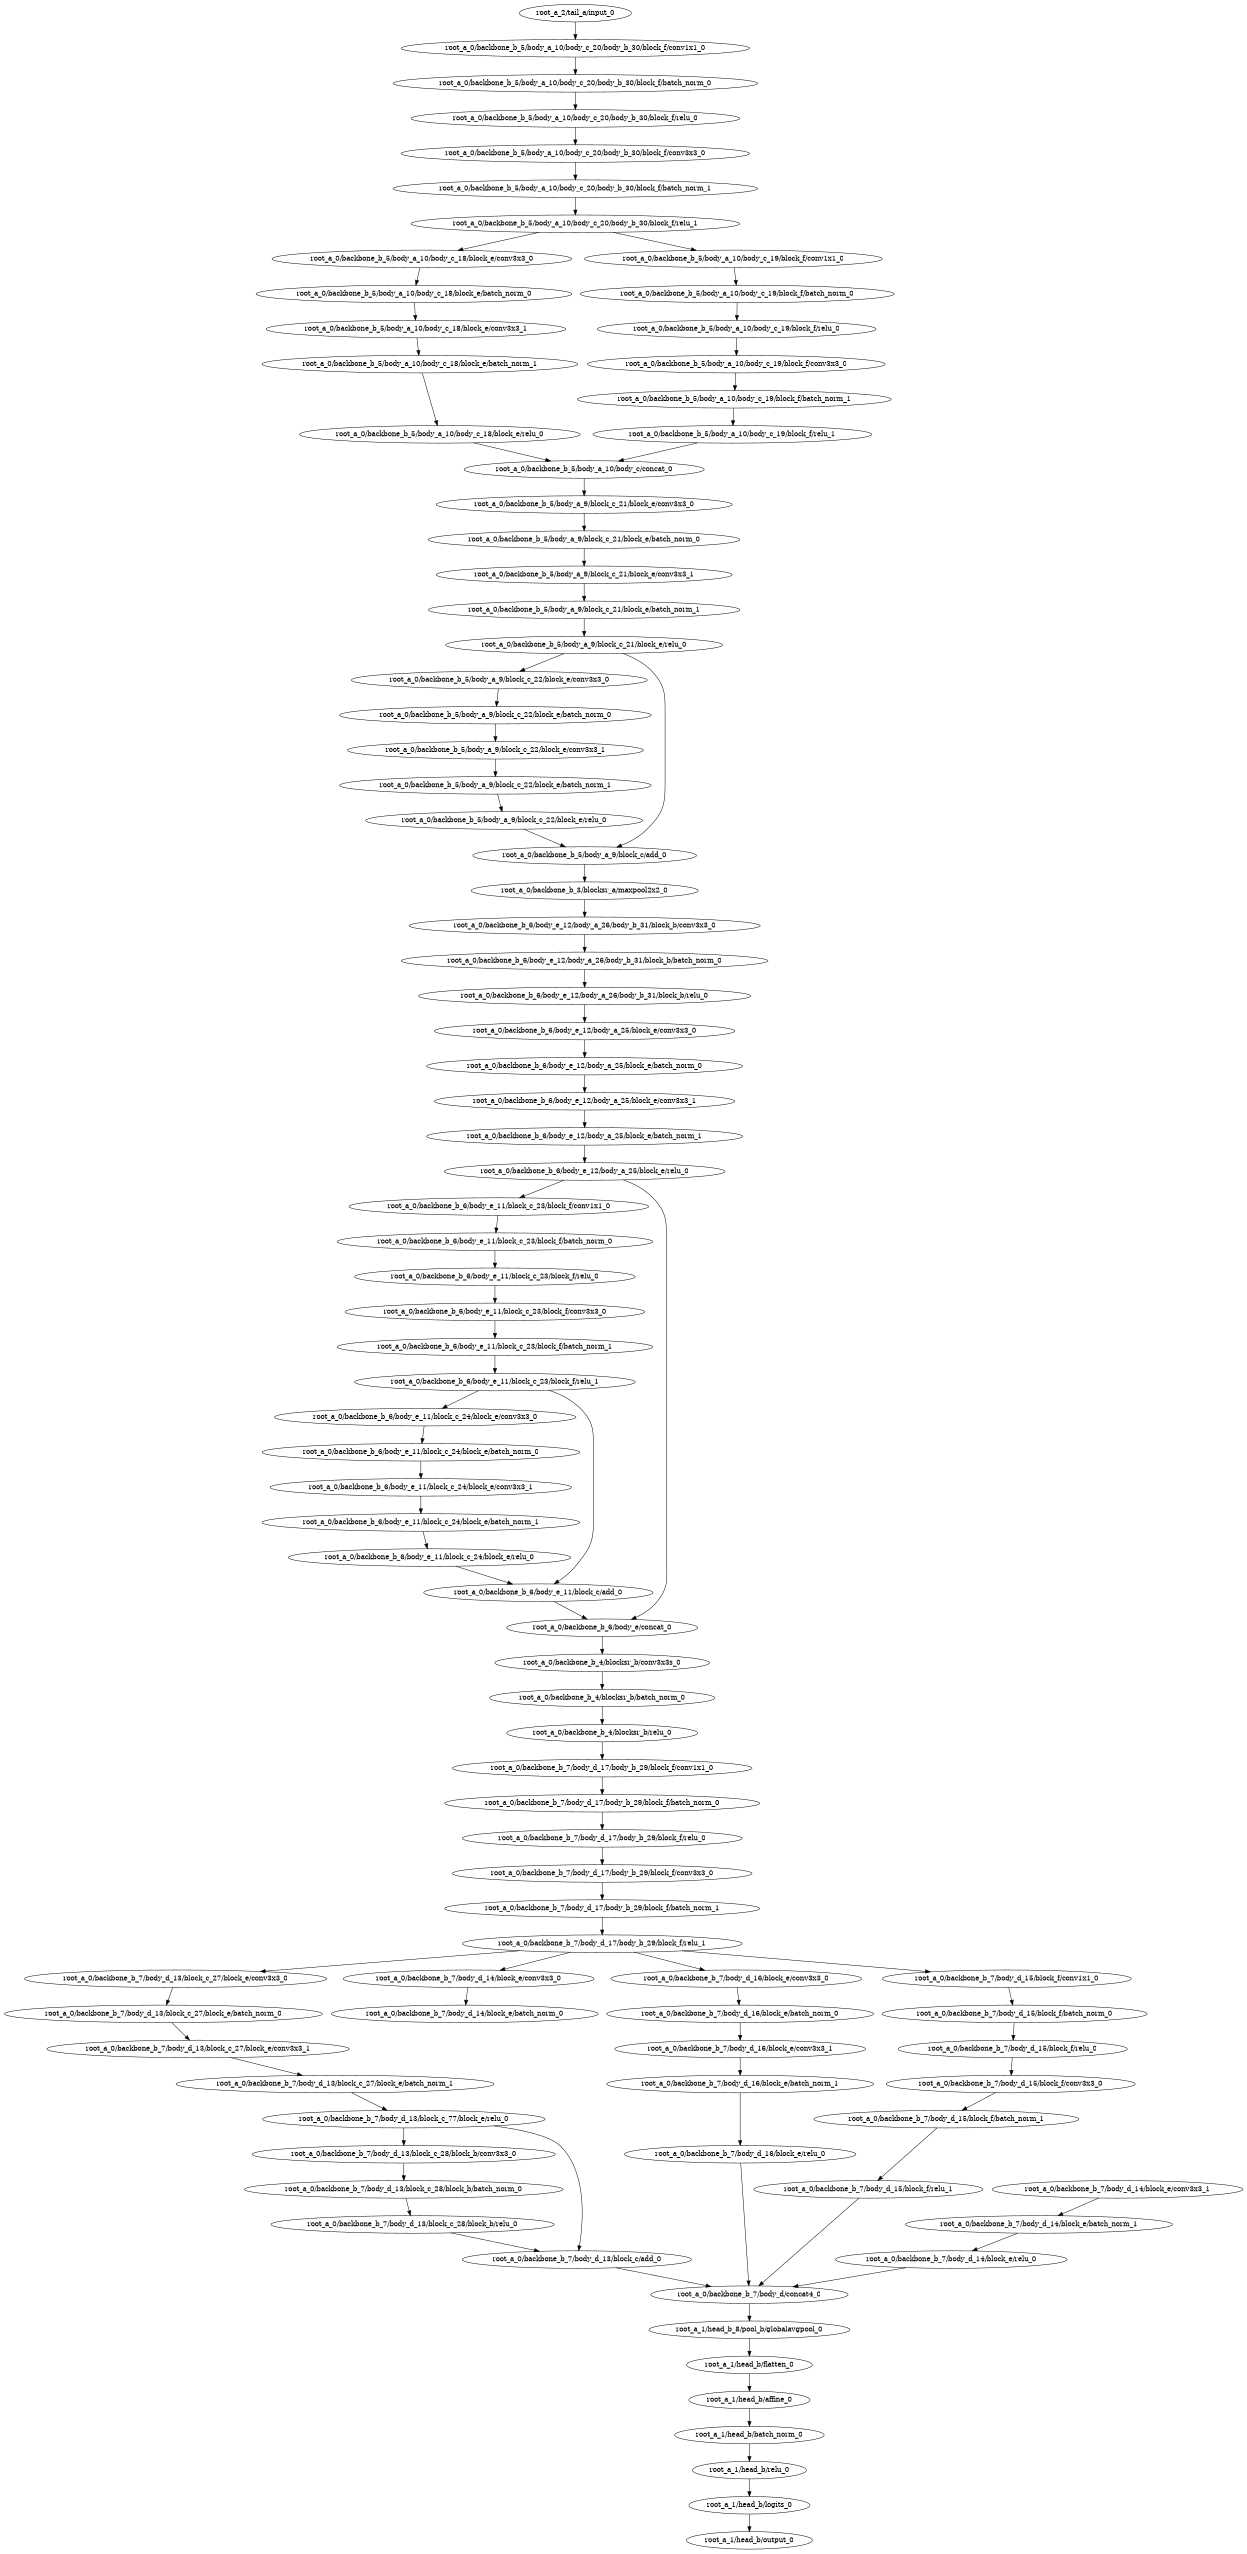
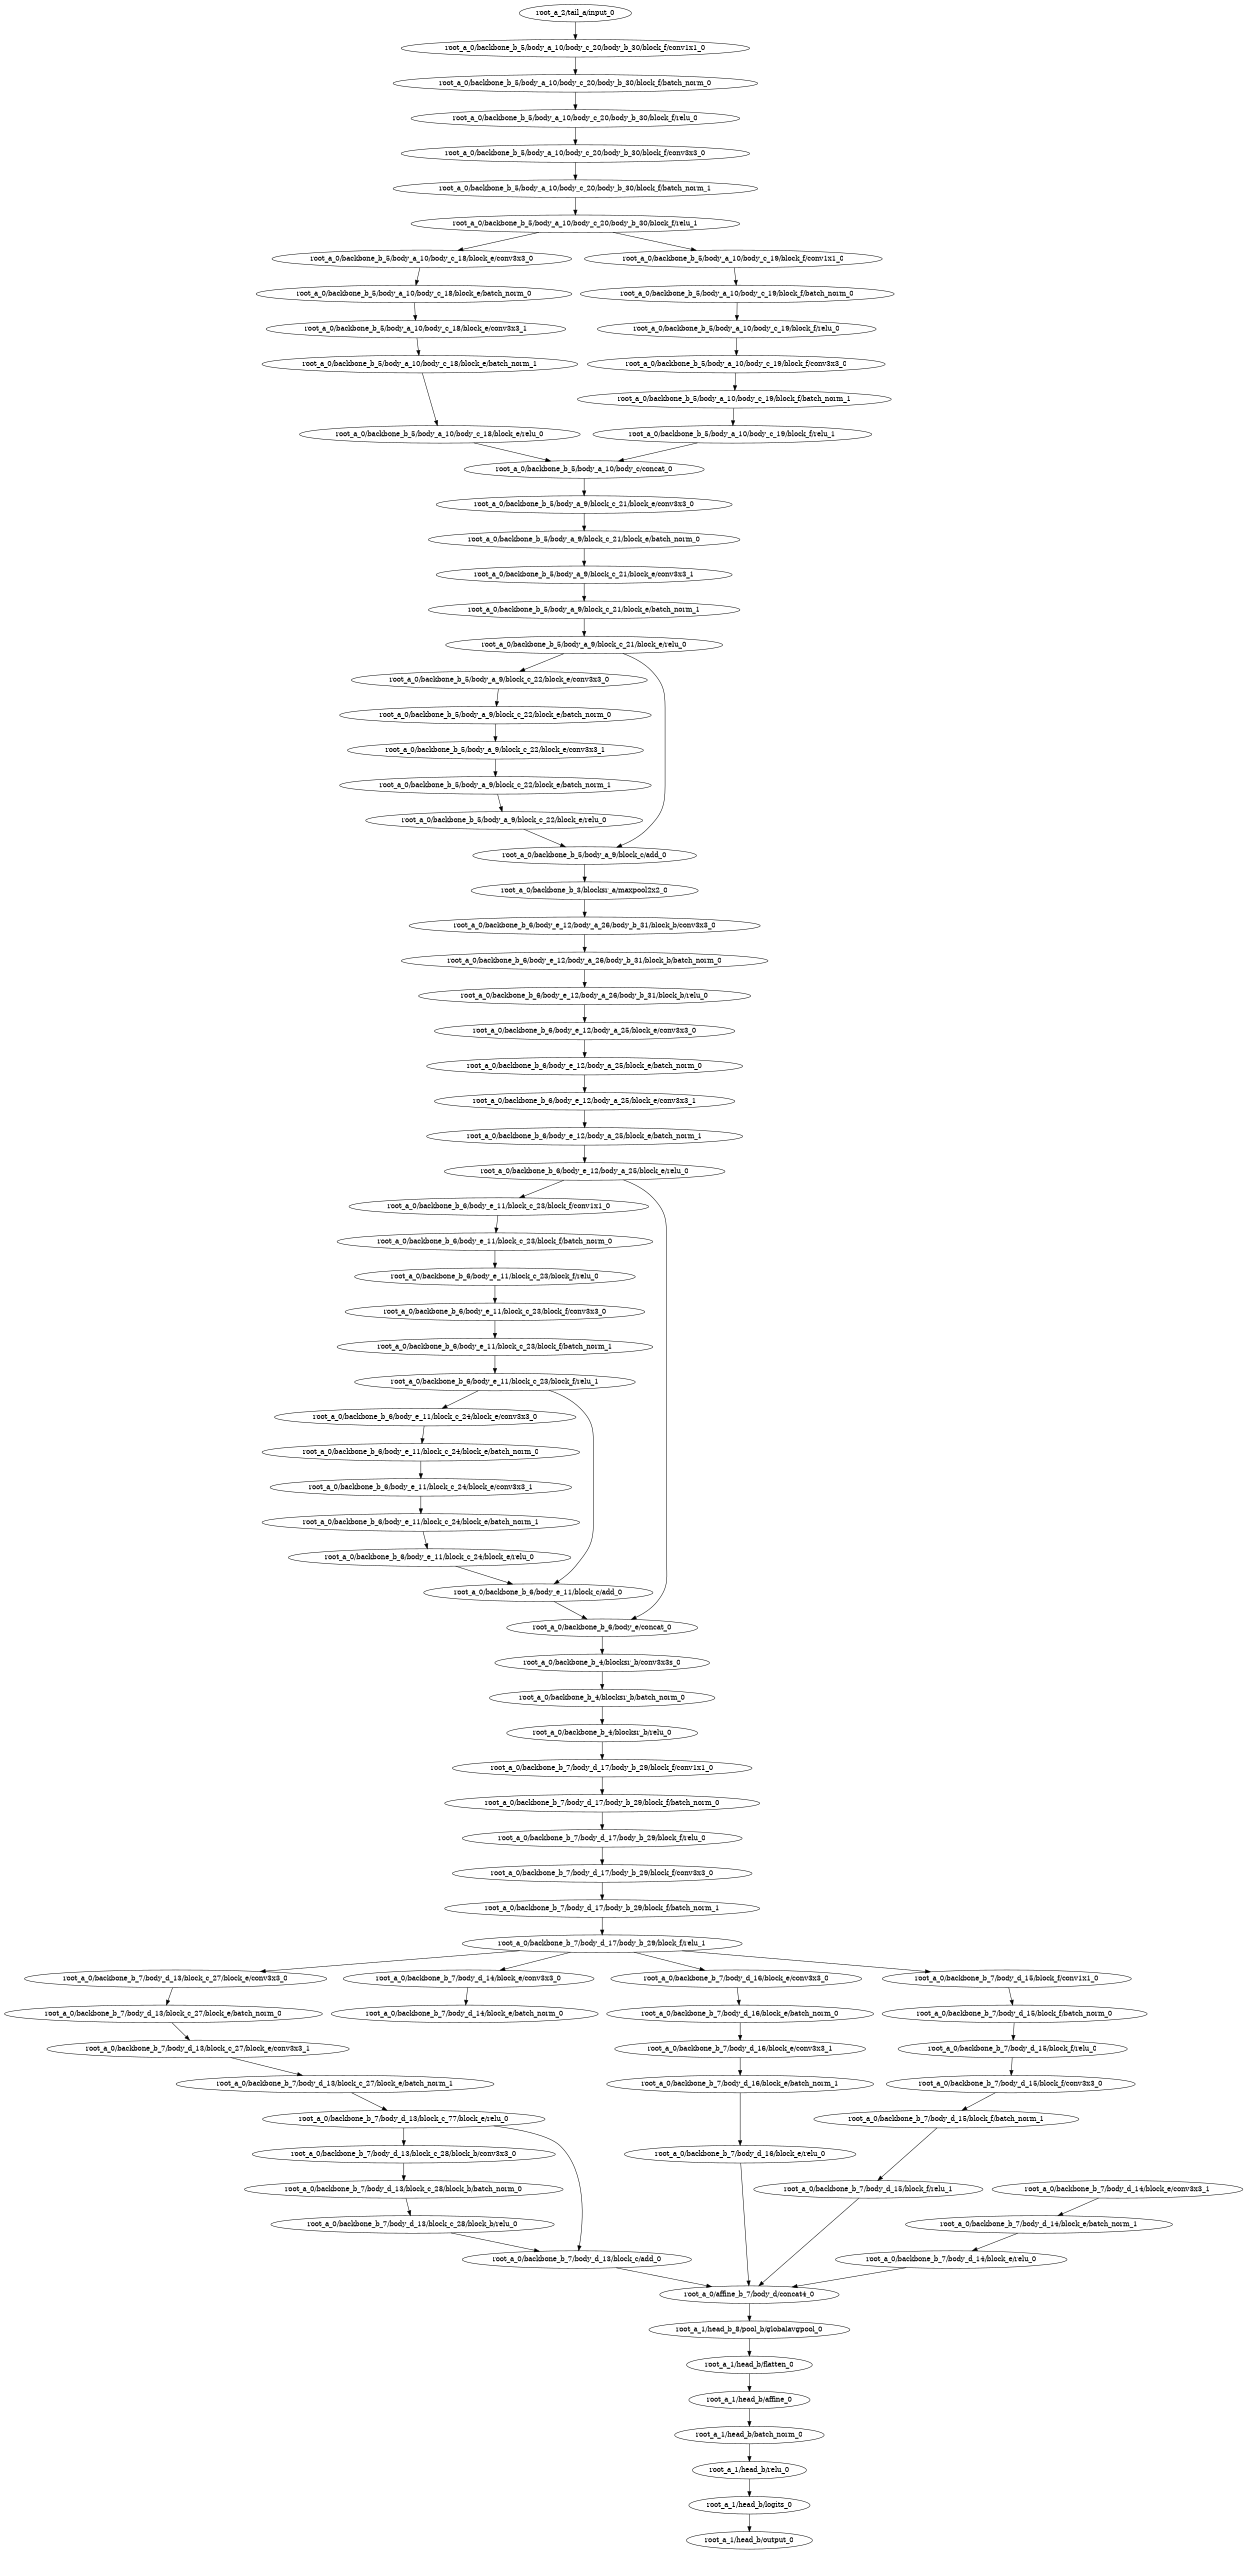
(749, 2295) -> (749, 2295)
